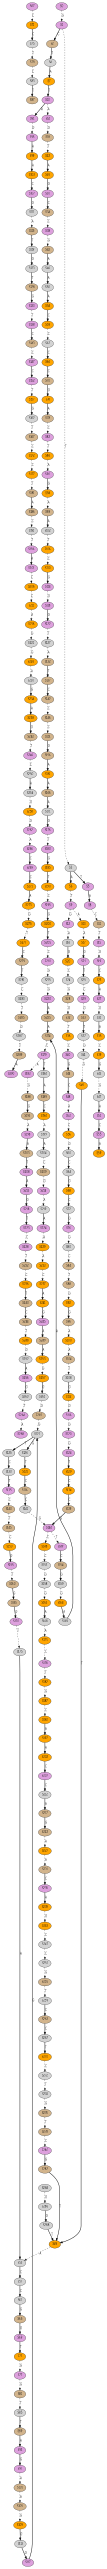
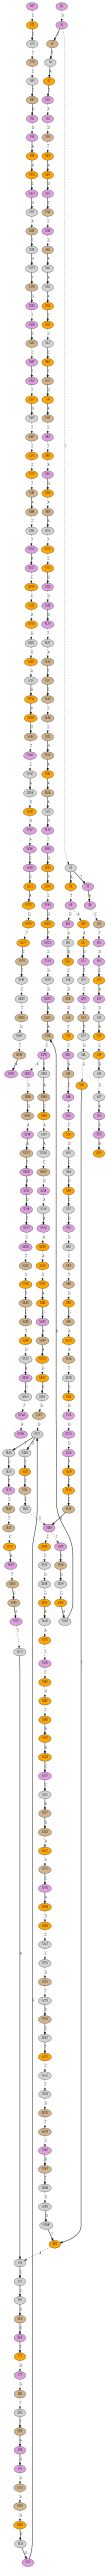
(41, 109) -> (32, 108)
(59, 2204) -> (45, 2178)
